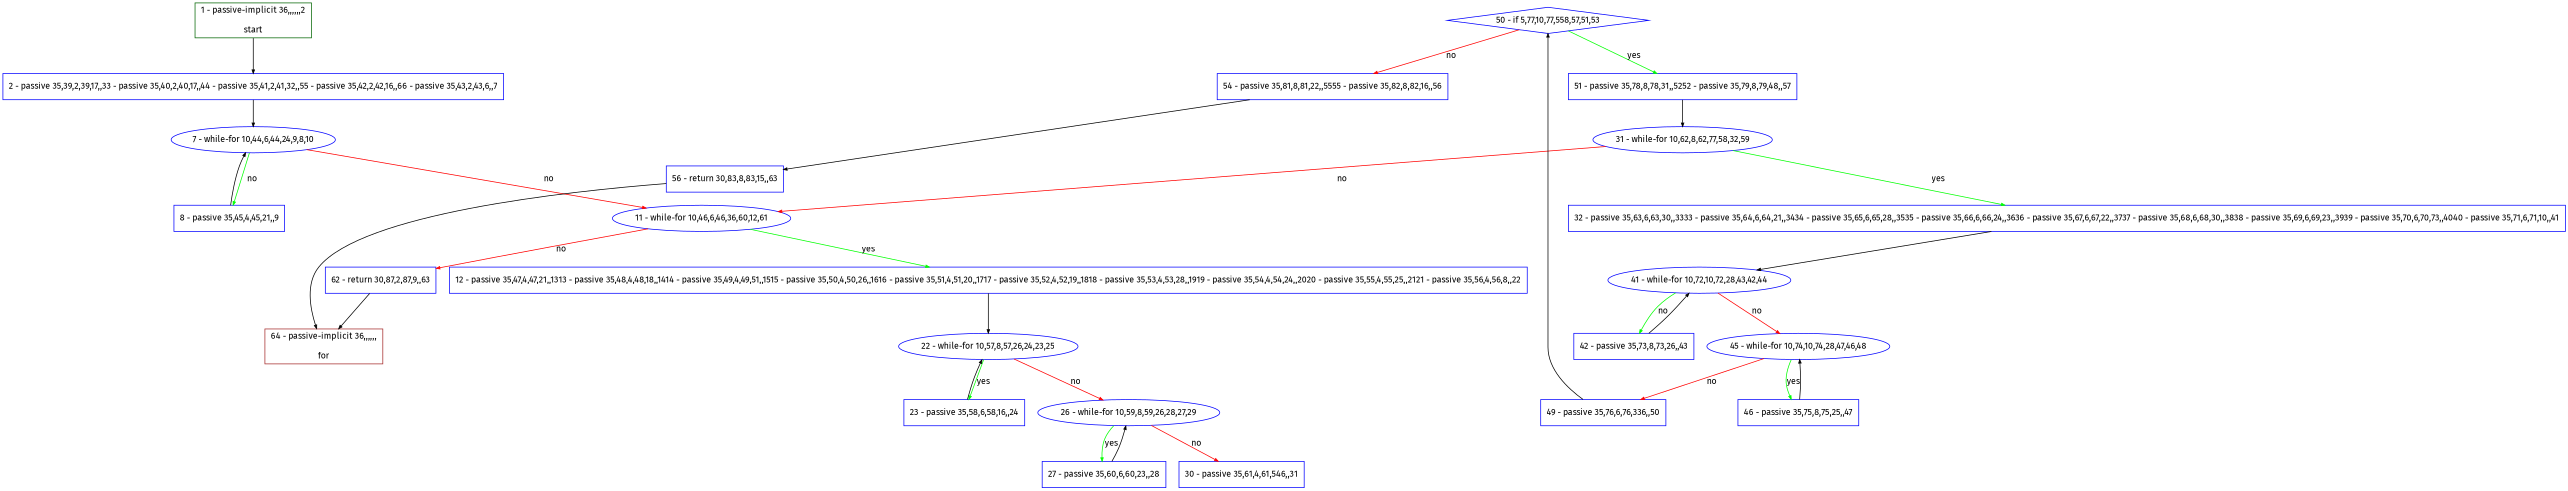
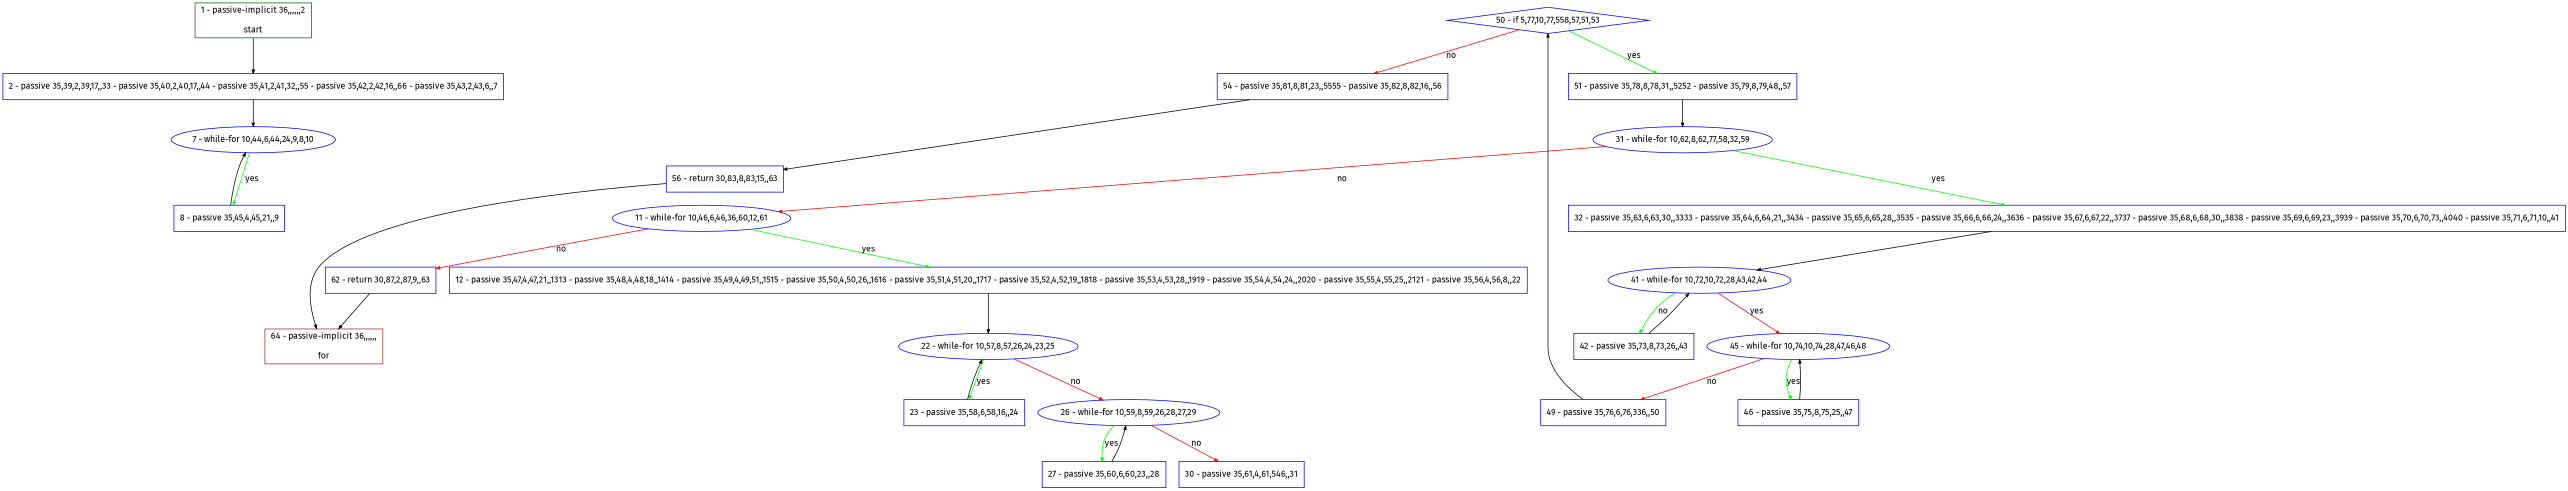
(1333, 87) -> (1333, 87)
(252, 179) -> (252, 179)
(475, 179) -> none
(1757, 311) -> (1757, 311)
